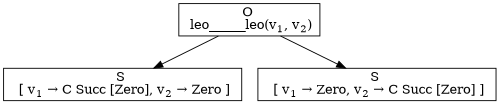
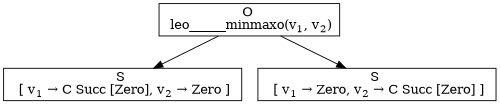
(231, 25) -> (231, 25)
